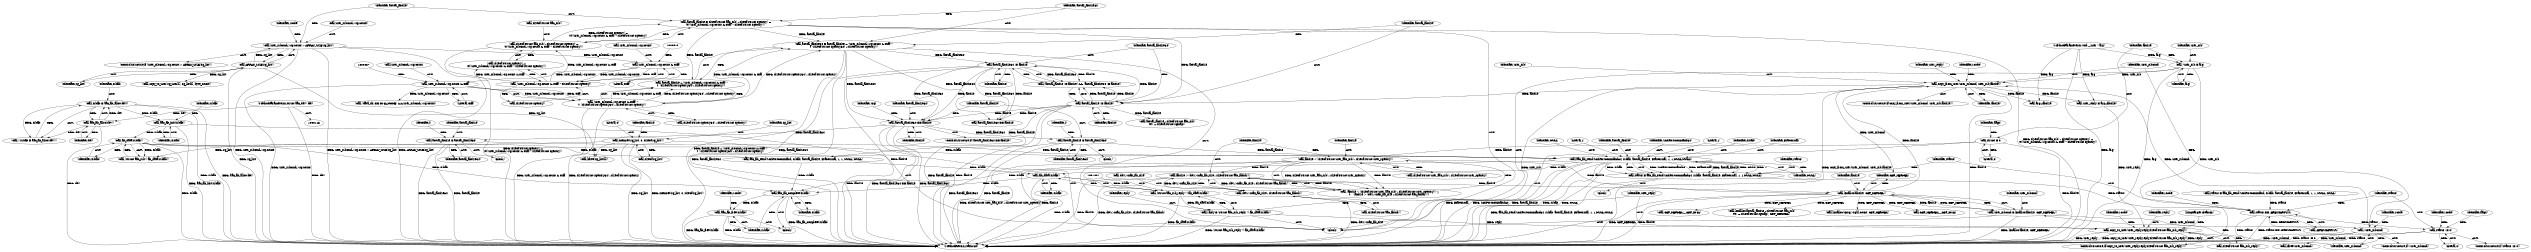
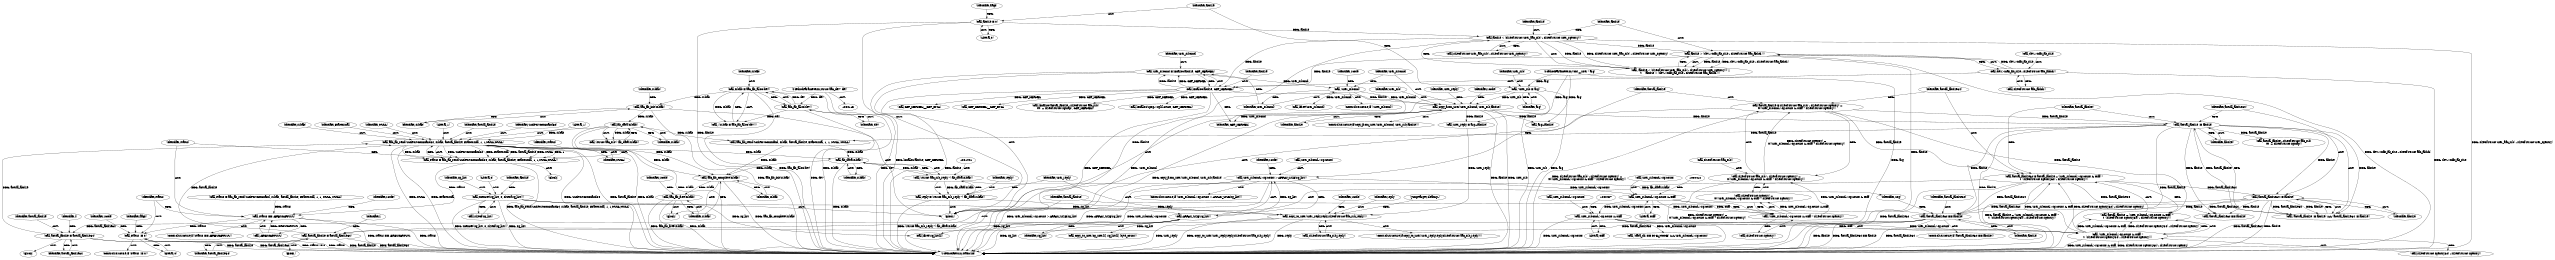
(1991, 141) -> (987, 22)
(381, 144) -> (850, 205)
(1871, 182) -> (1607, 79)
none -> (200, 236)
(1093, 242) -> (1422, 183)
